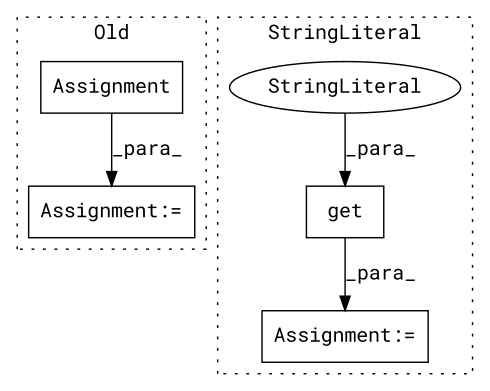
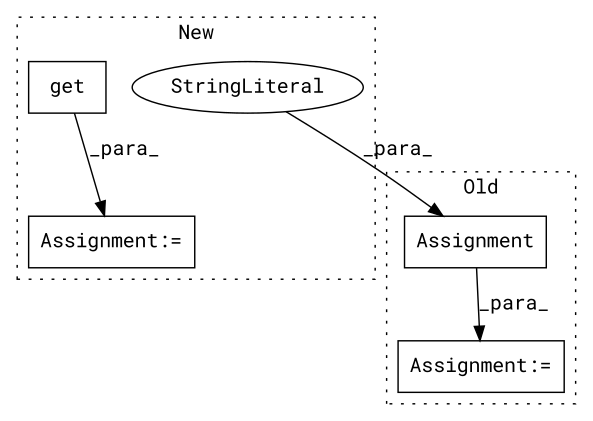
(345, 34) -> (196, 34)
(345, 142) -> (360, 158)
